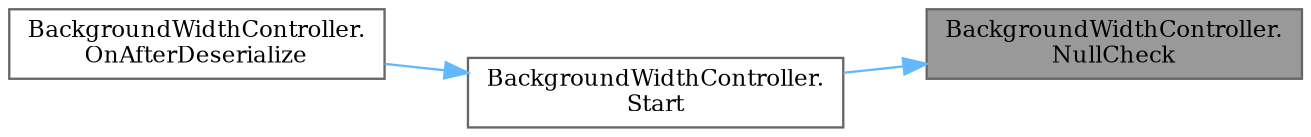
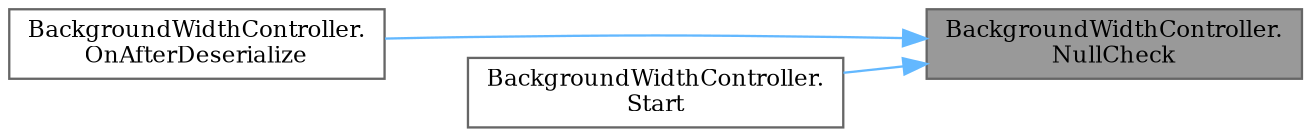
(415, 67) -> (644, 35)
